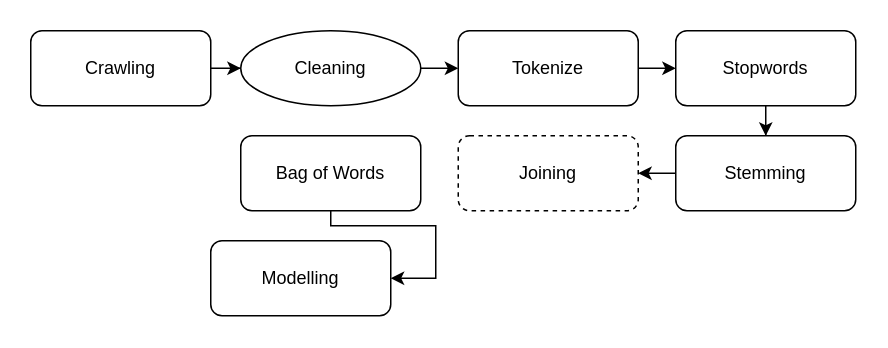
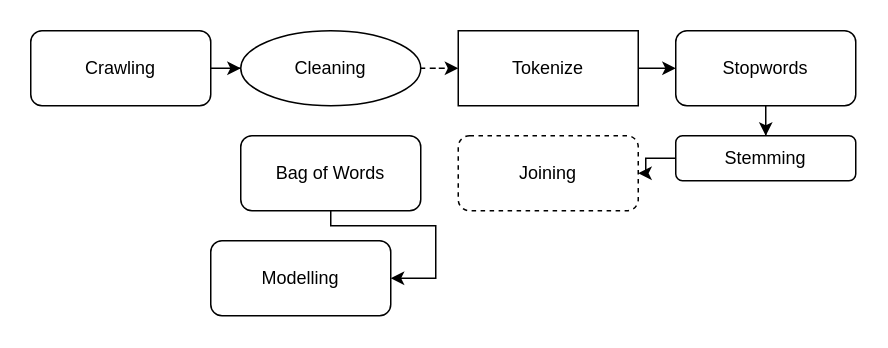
(444, 68) -> (444, 68)
(548, 68) -> (548, 68)
(766, 173) -> (766, 158)
